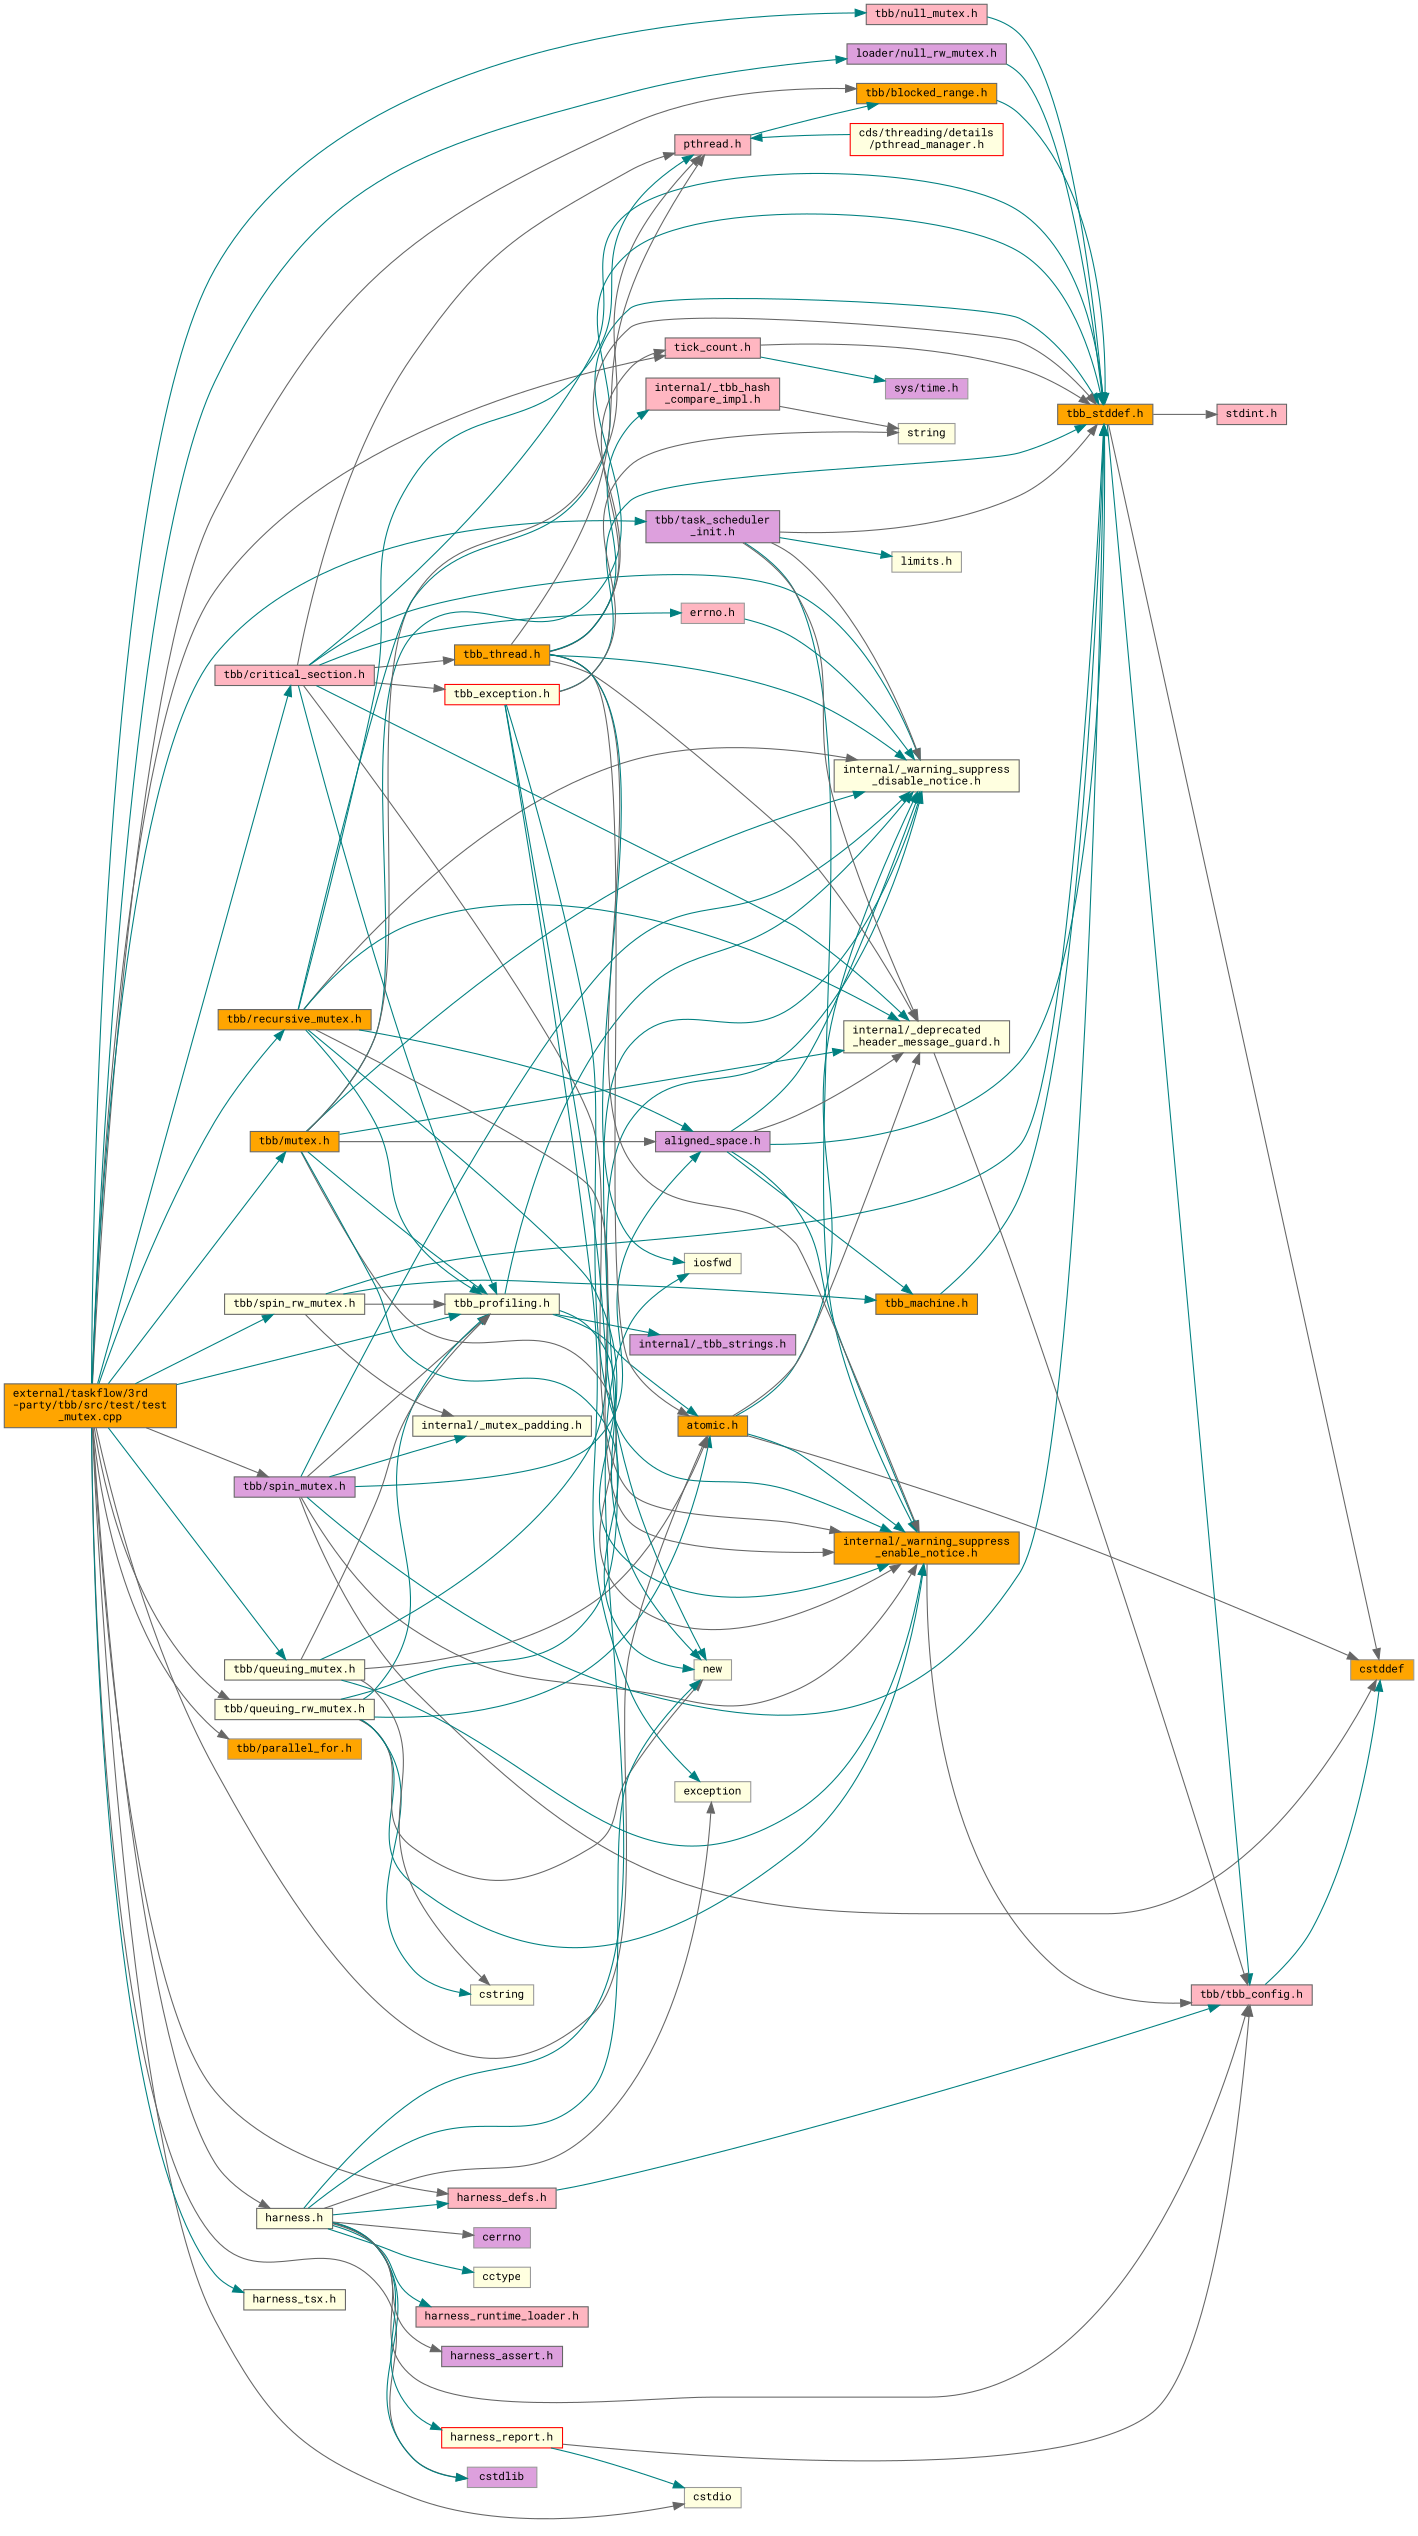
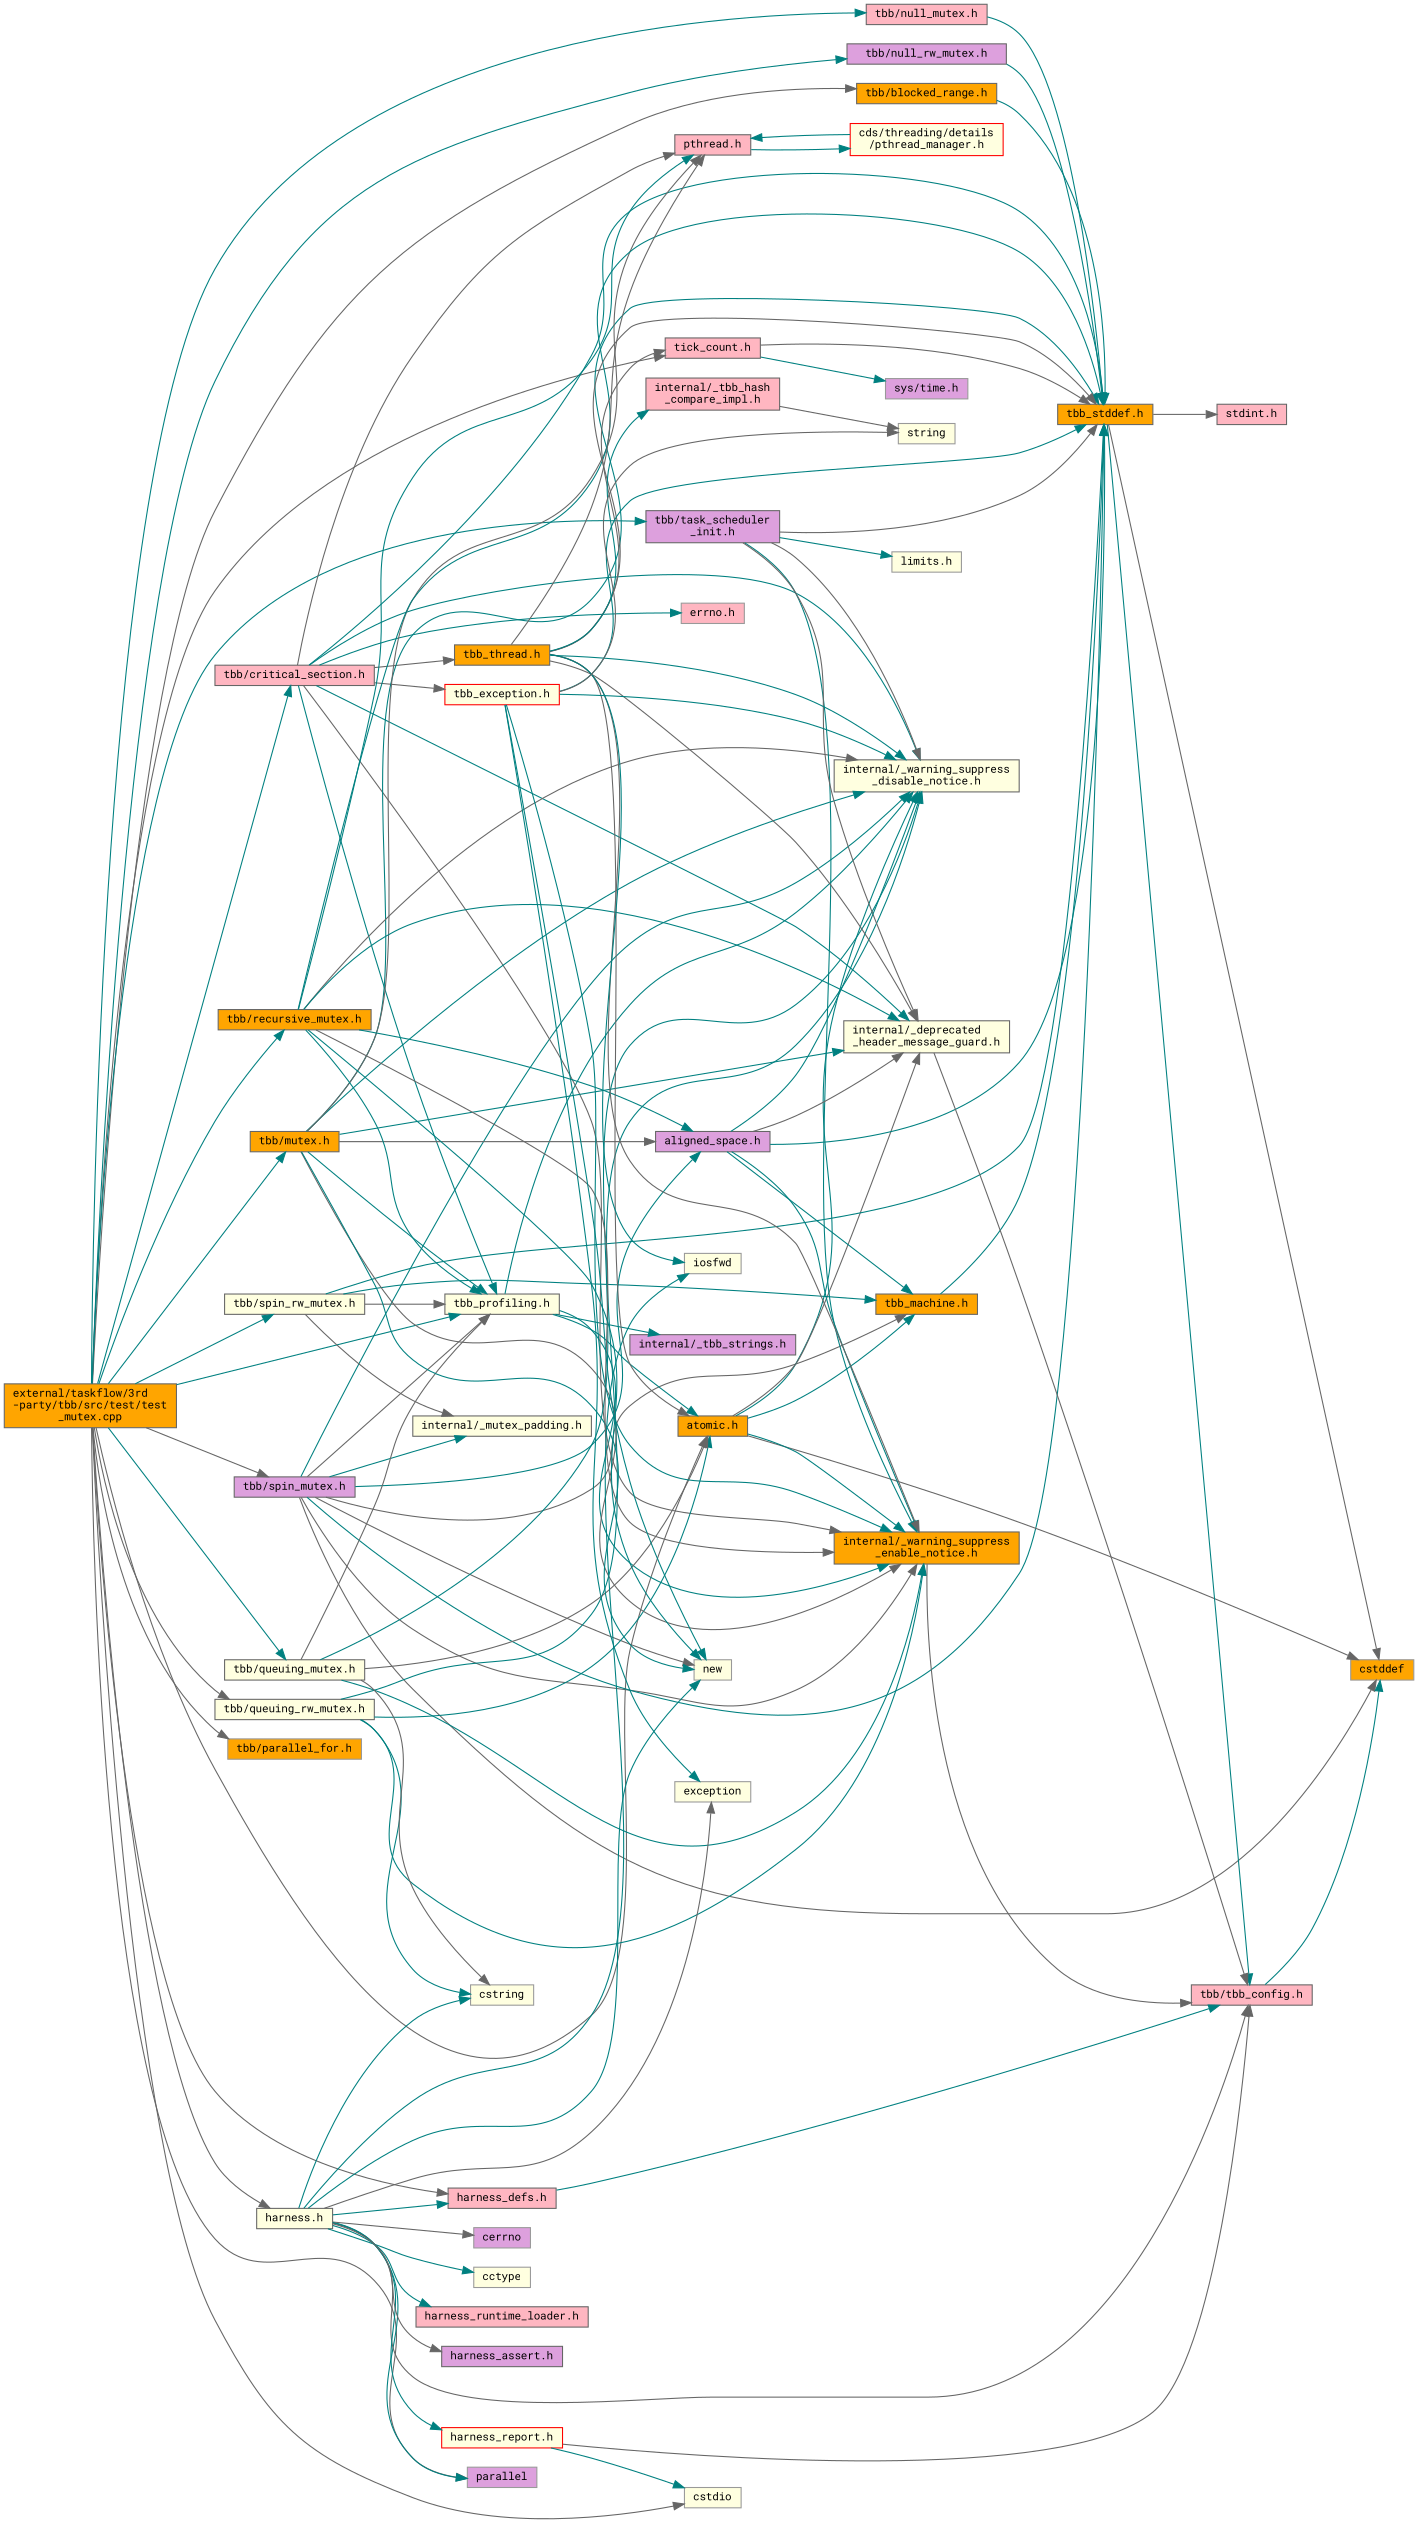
(927, 54) -> (927, 54)
(809, 120) -> (795, 150)
(837, 671) -> (726, 707)
none -> (832, 1379)
none -> (624, 1413)
(398, 1505) -> none
(524, 1877) -> (496, 1587)
none -> (357, 2084)
(295, 2300) -> none
(502, 2477) -> (502, 2477)
